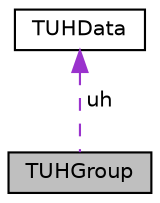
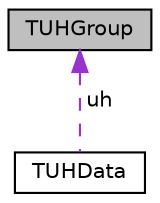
(80, 112) -> (80, 112)
